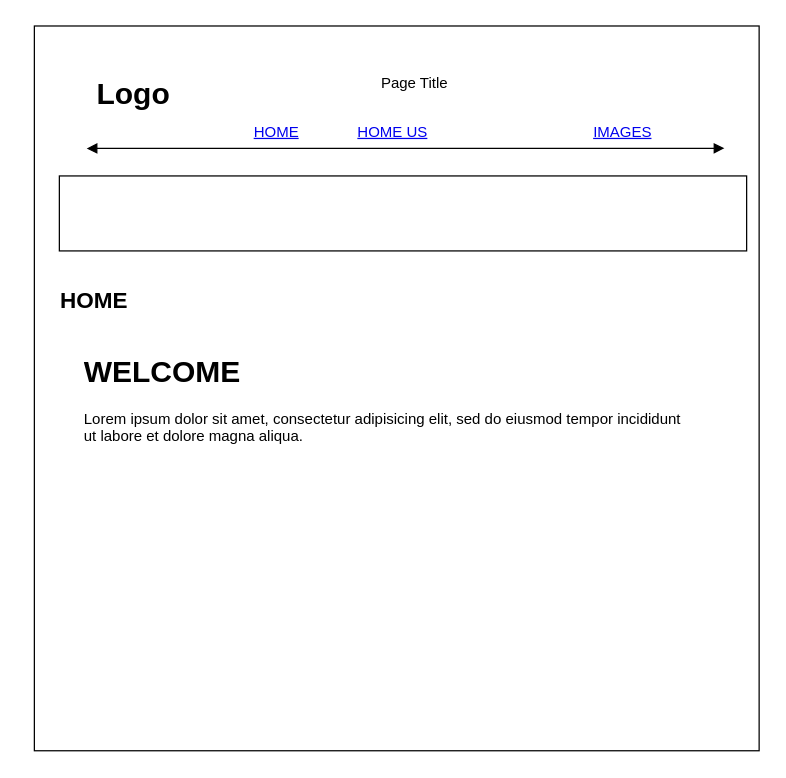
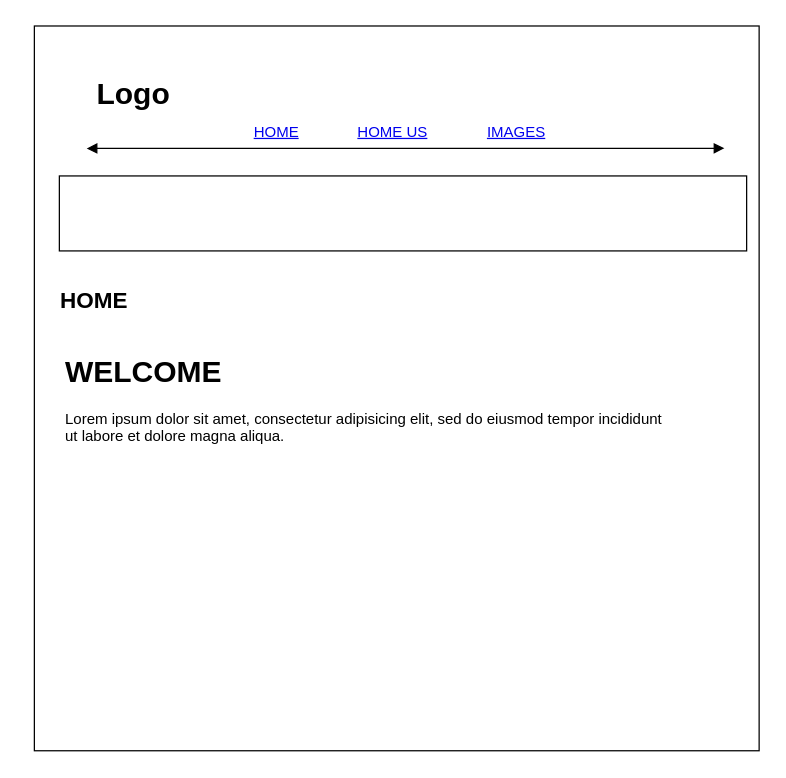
(415, 83) -> none
(623, 132) -> (517, 132)
(384, 516) -> (366, 516)
